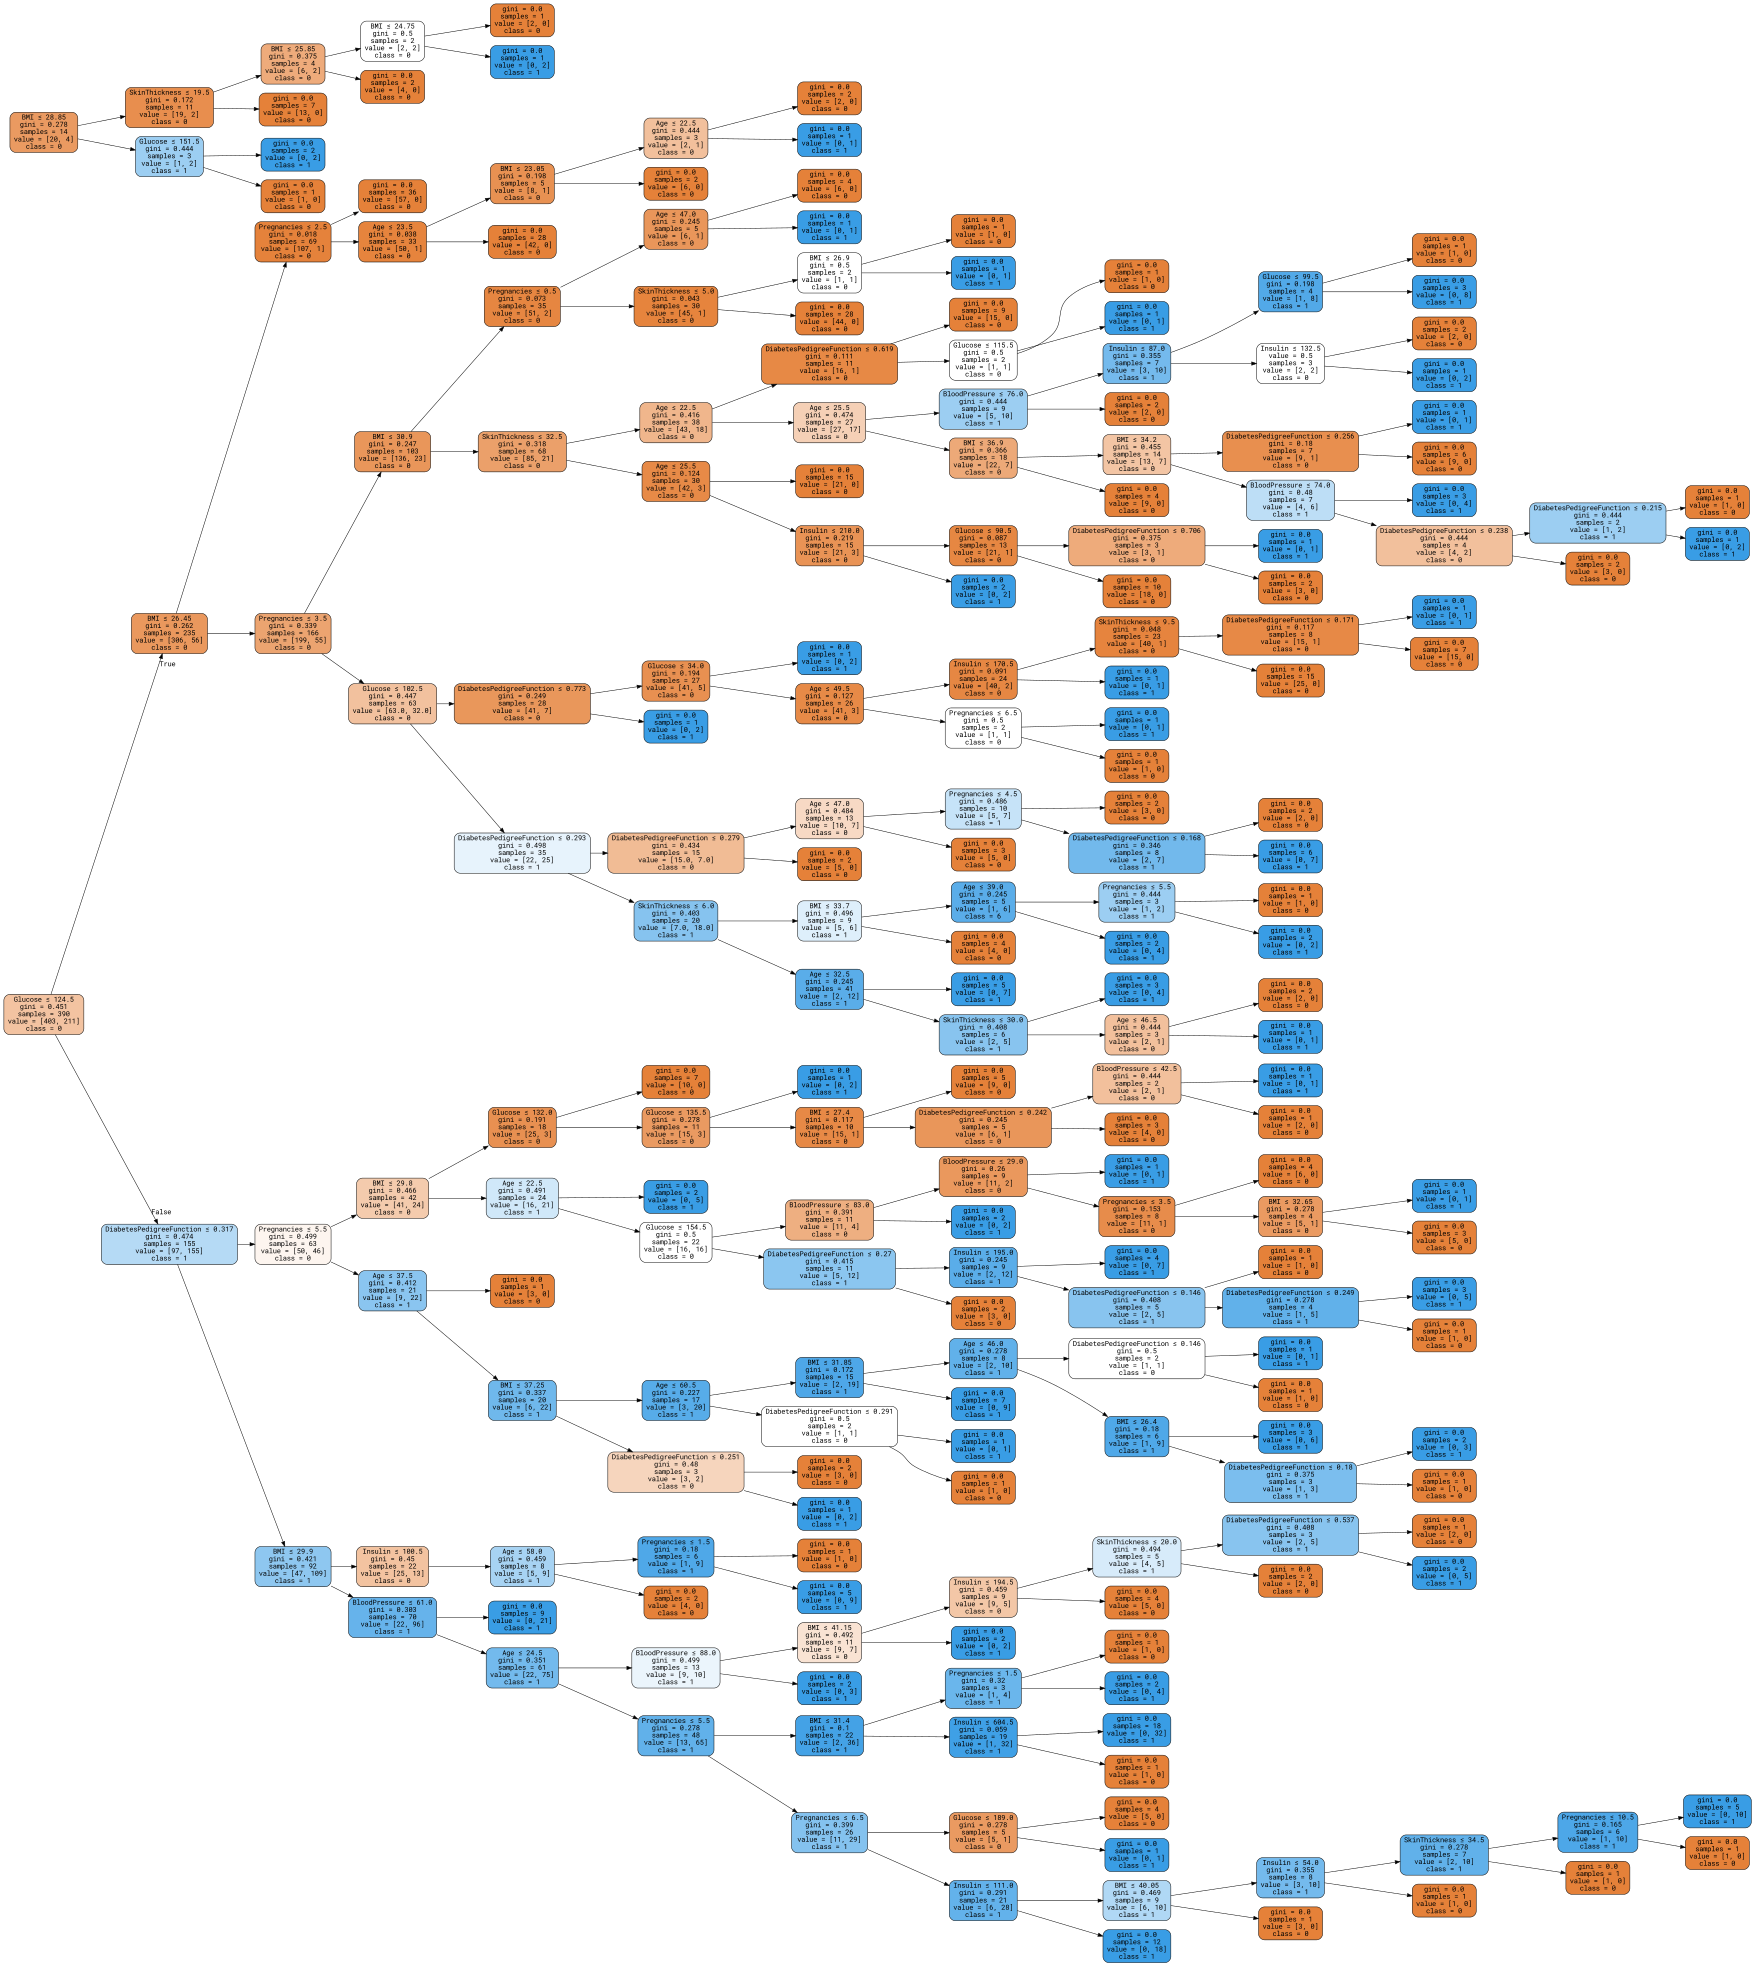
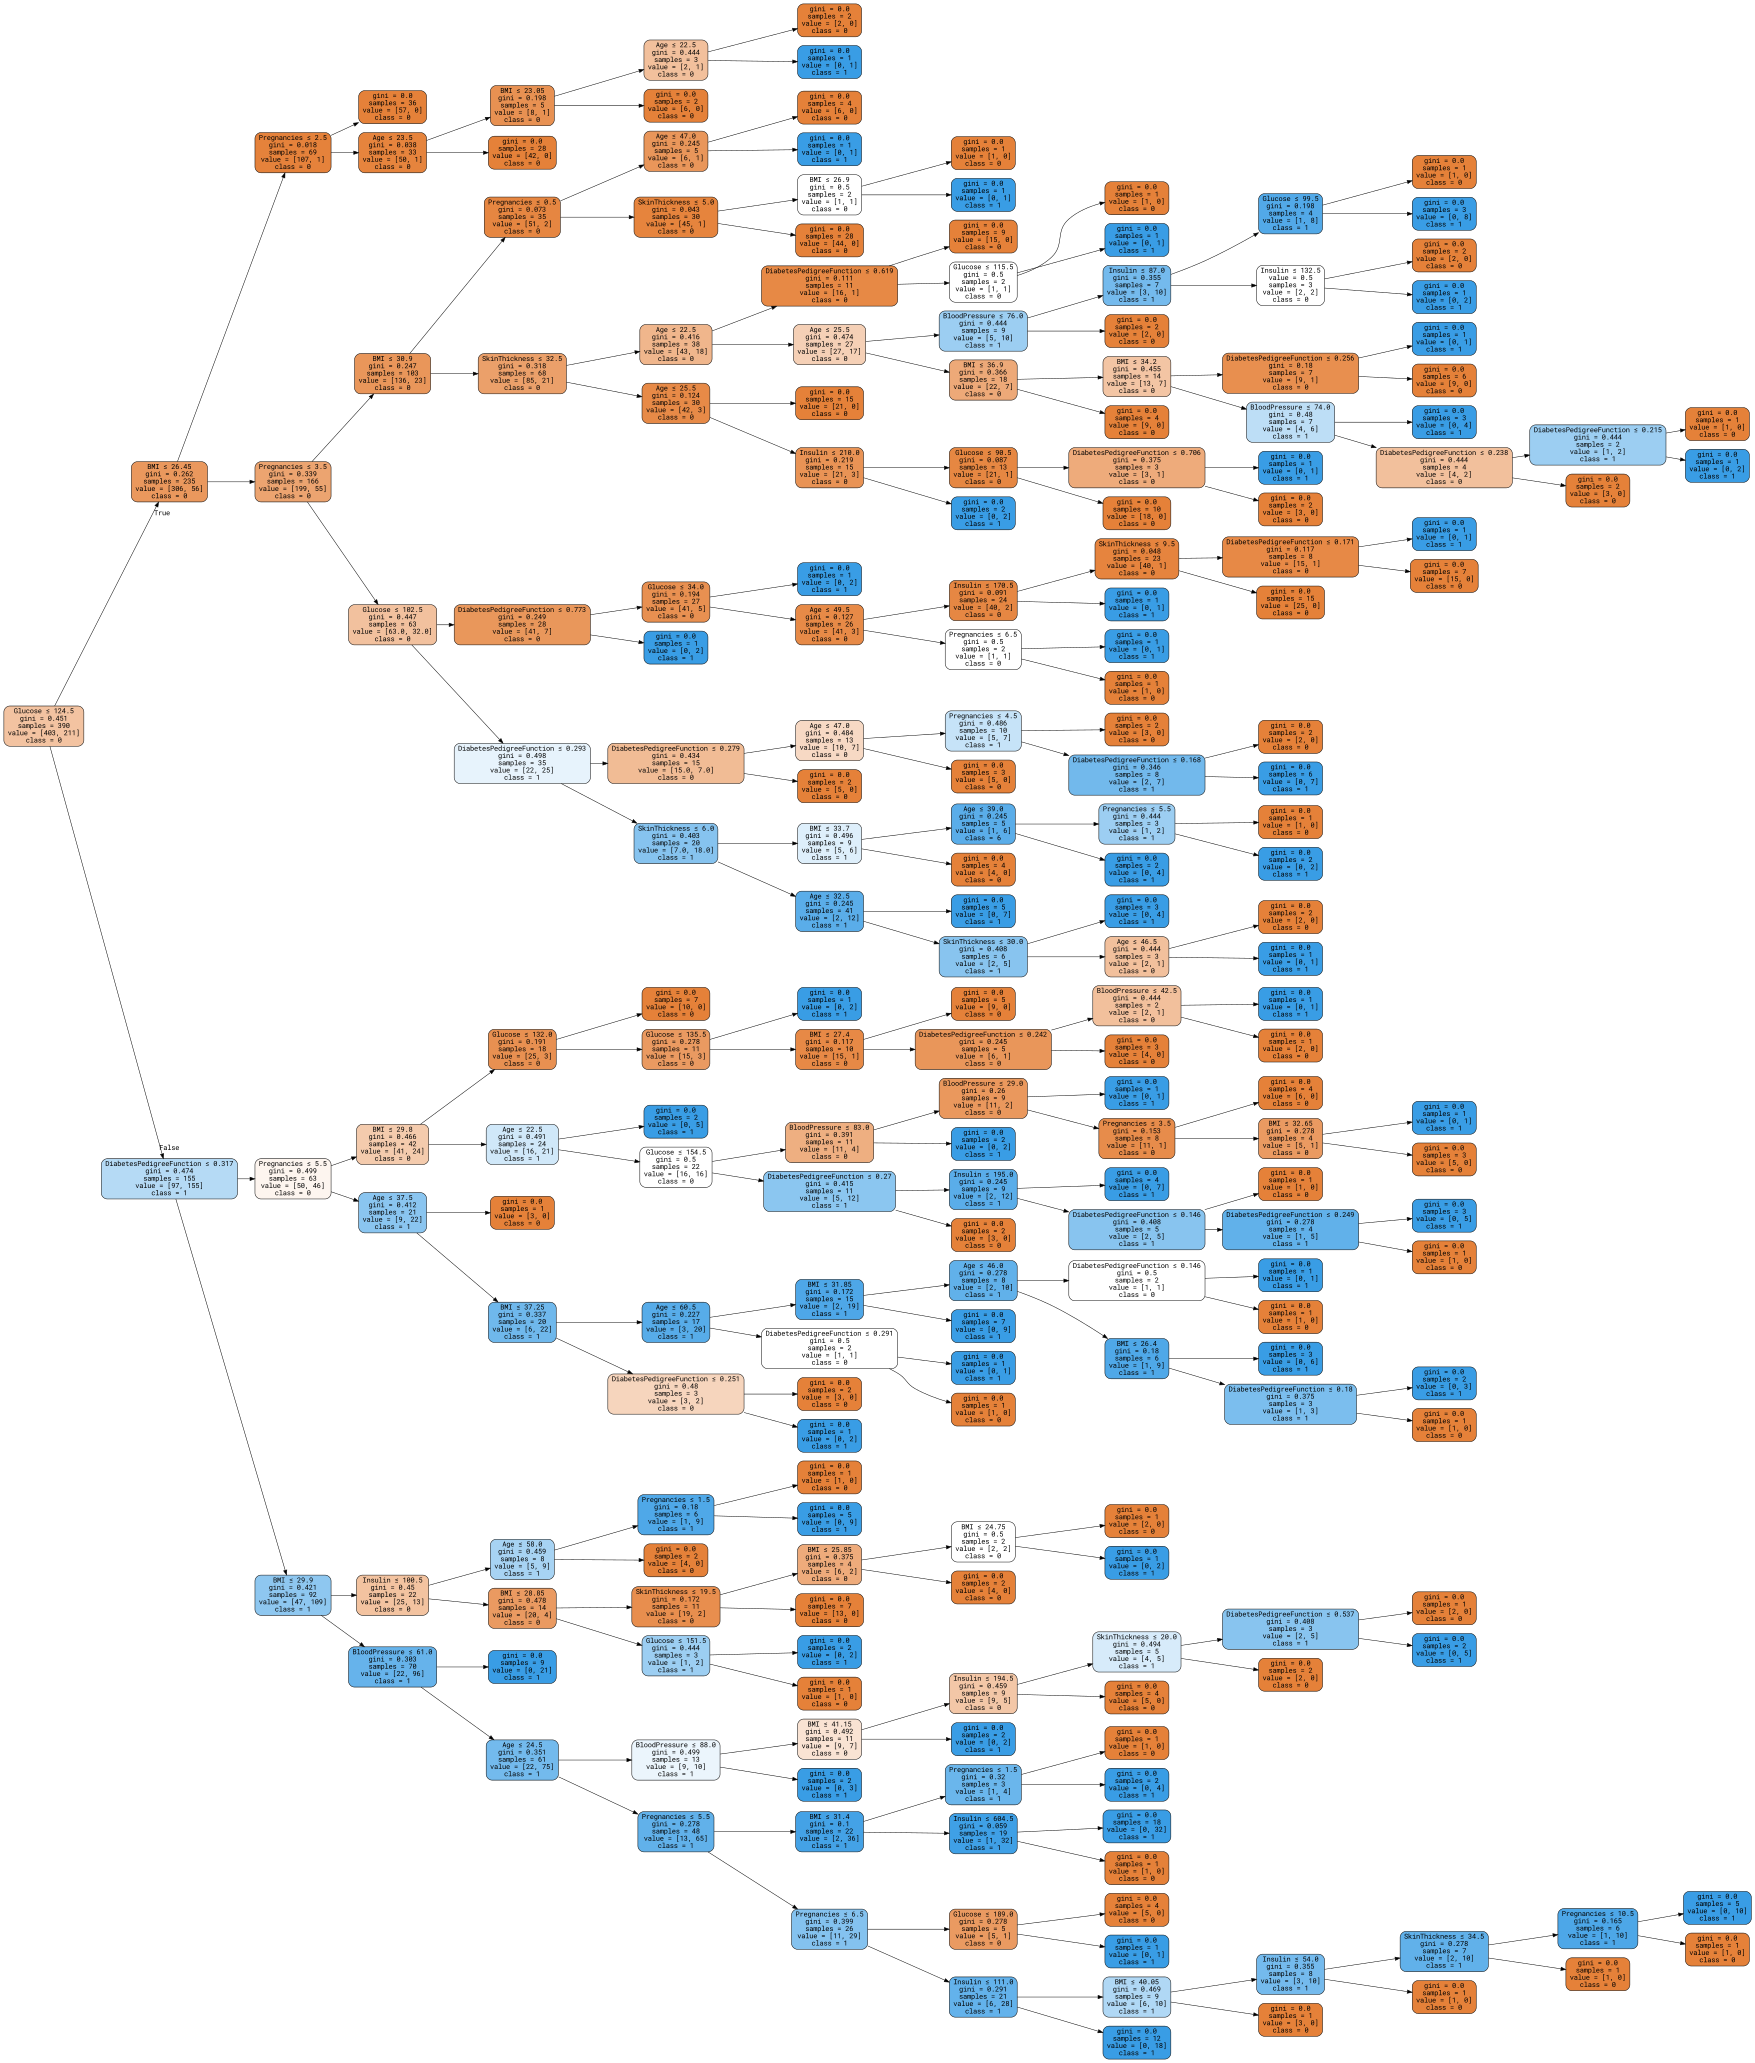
(44, 125) -> (522, 1601)
none -> (456, 1602)
